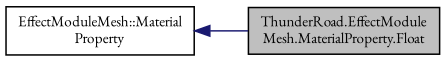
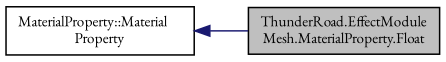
(100, 31) -> (100, 31)
